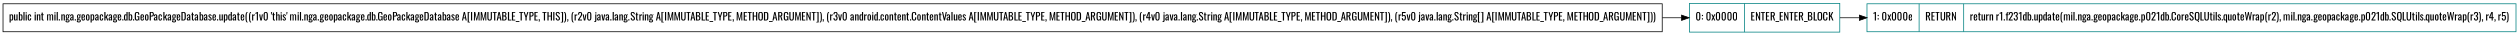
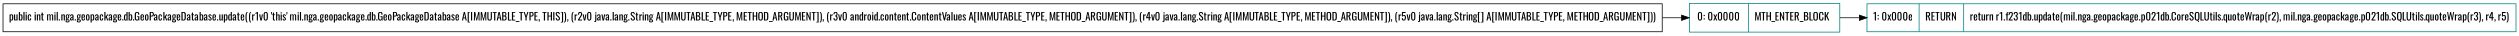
(1792, 17) -> (1792, 17)
